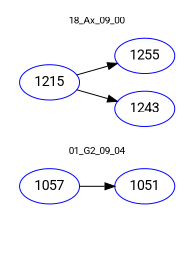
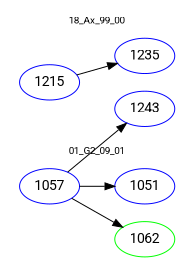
(97, 21) -> (97, 21)
(145, 56) -> (145, 56)
(92, 94) -> (93, 151)
(97, 151) -> (97, 151)
none -> (145, 239)
